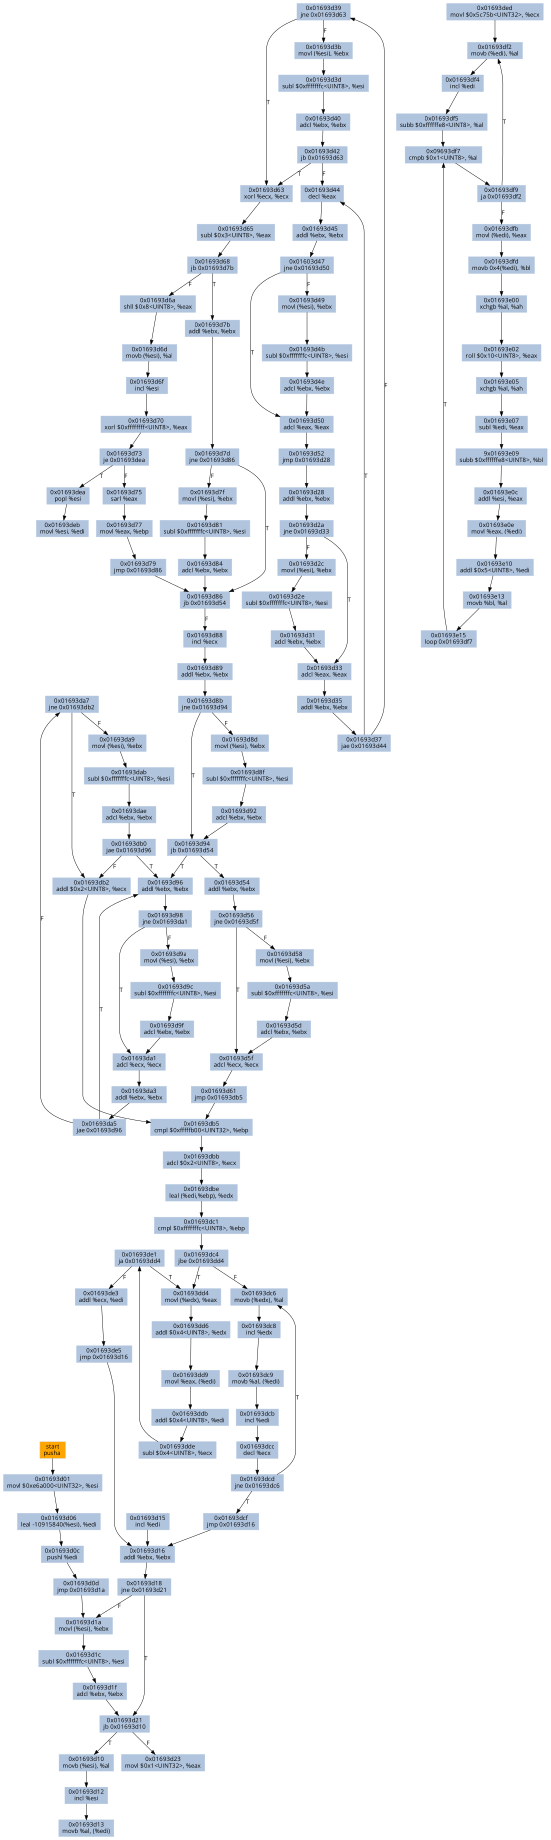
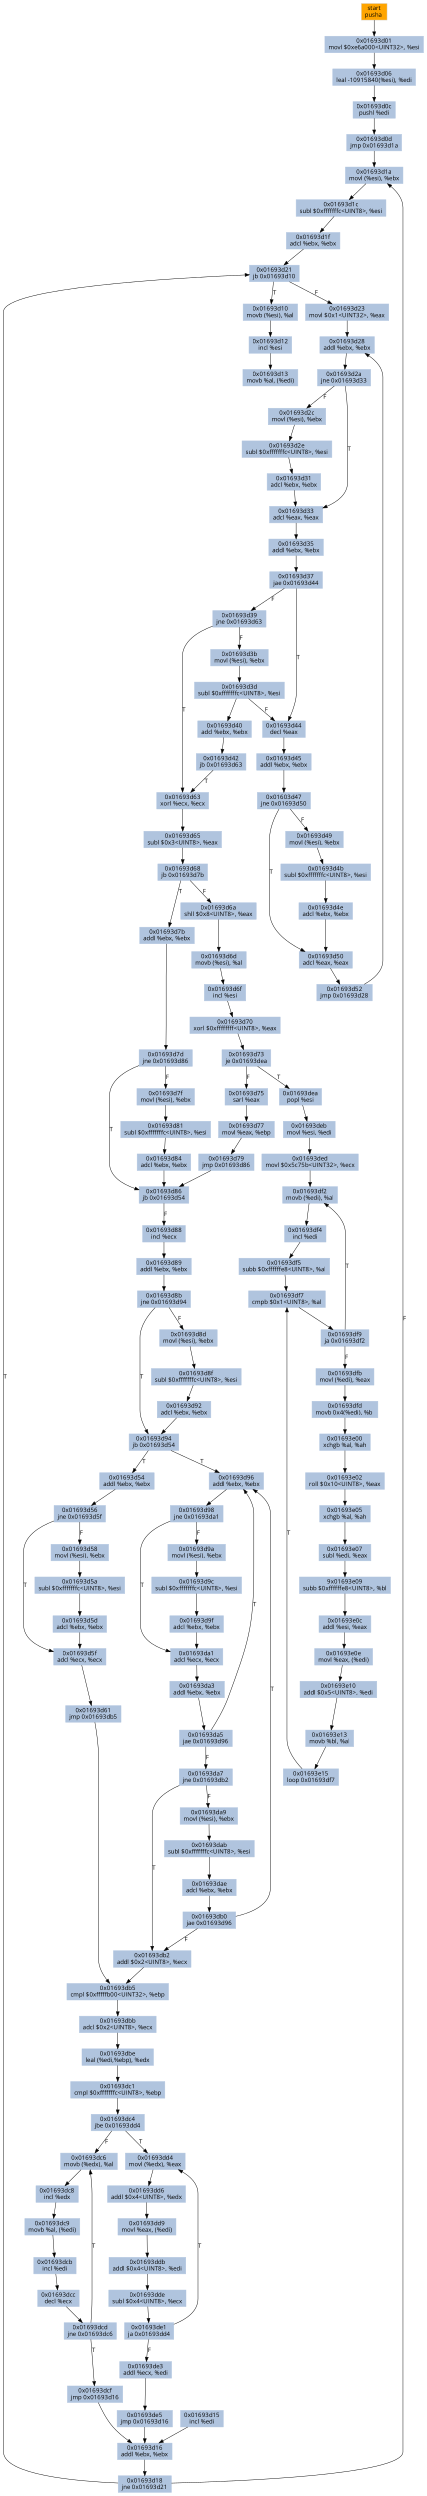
(444, 155) -> (287, 1299)
(322, 172) -> (260, 708)
none -> (347, 326)
none -> (310, 1144)
